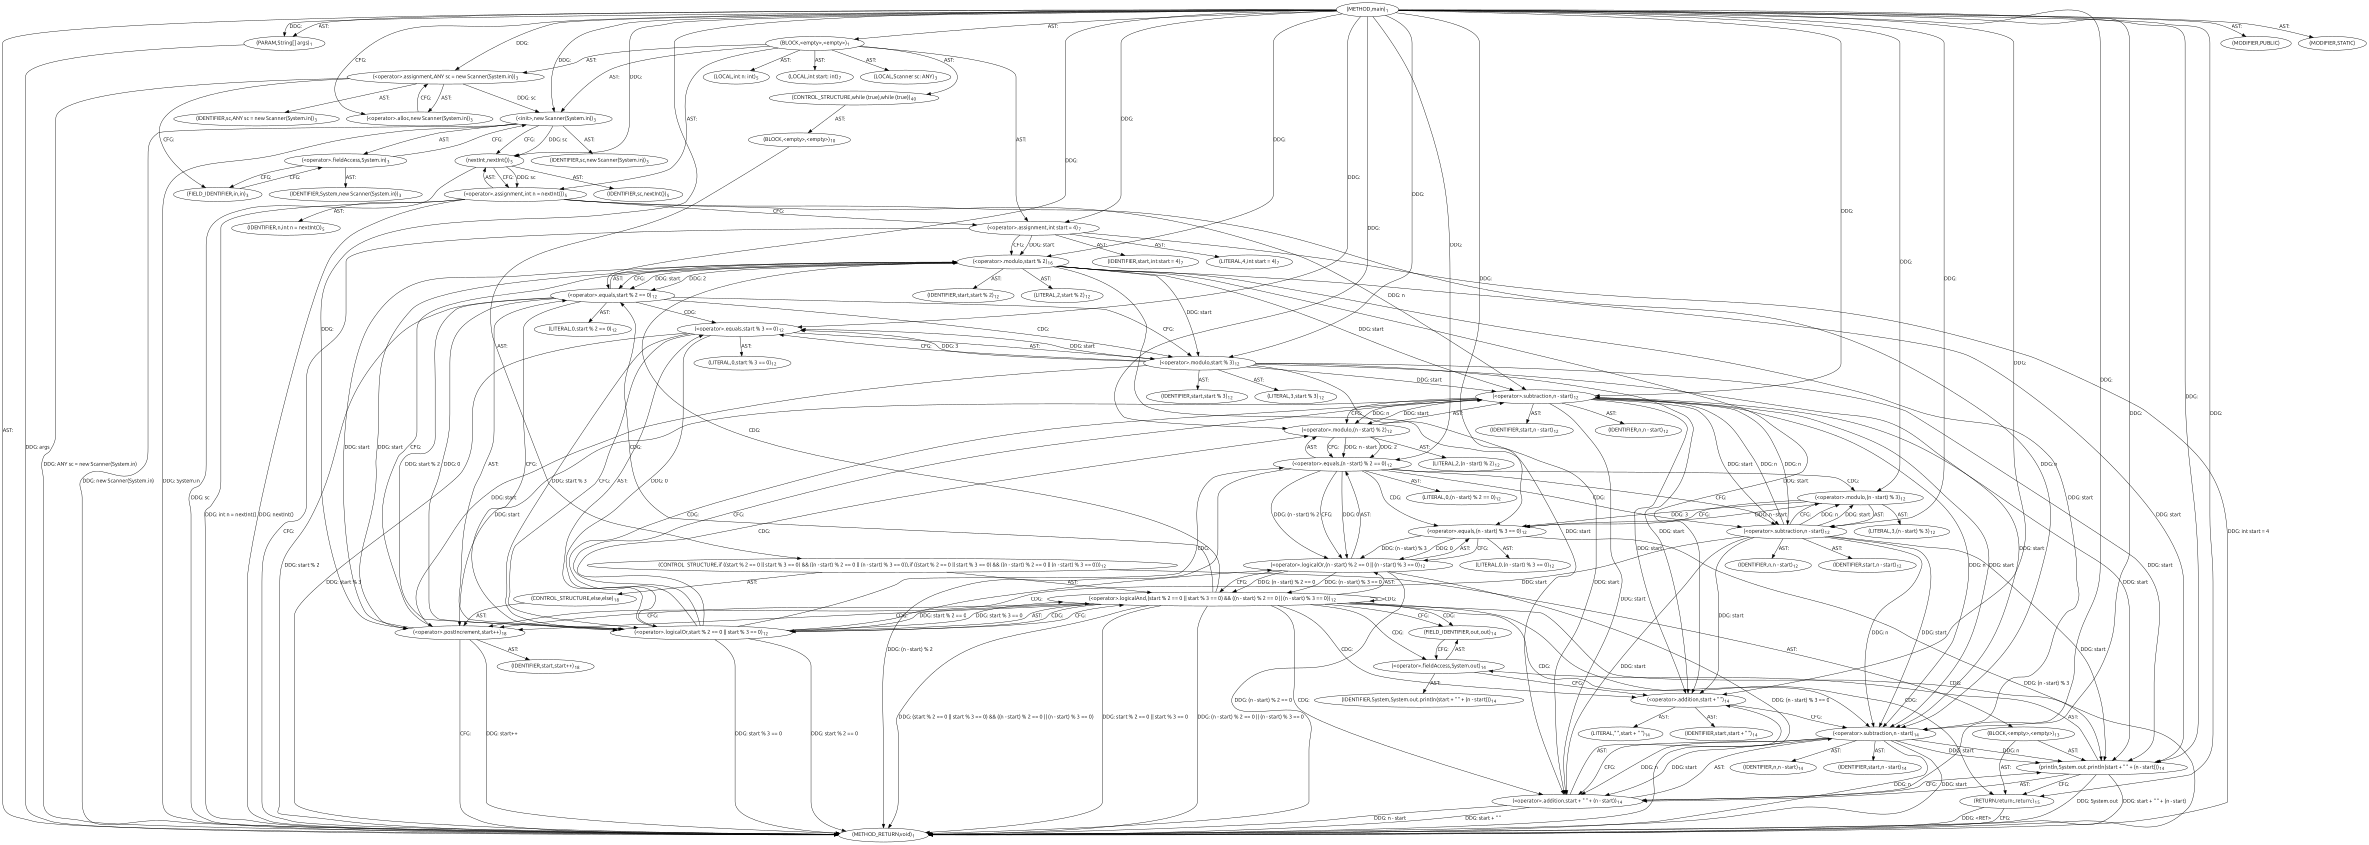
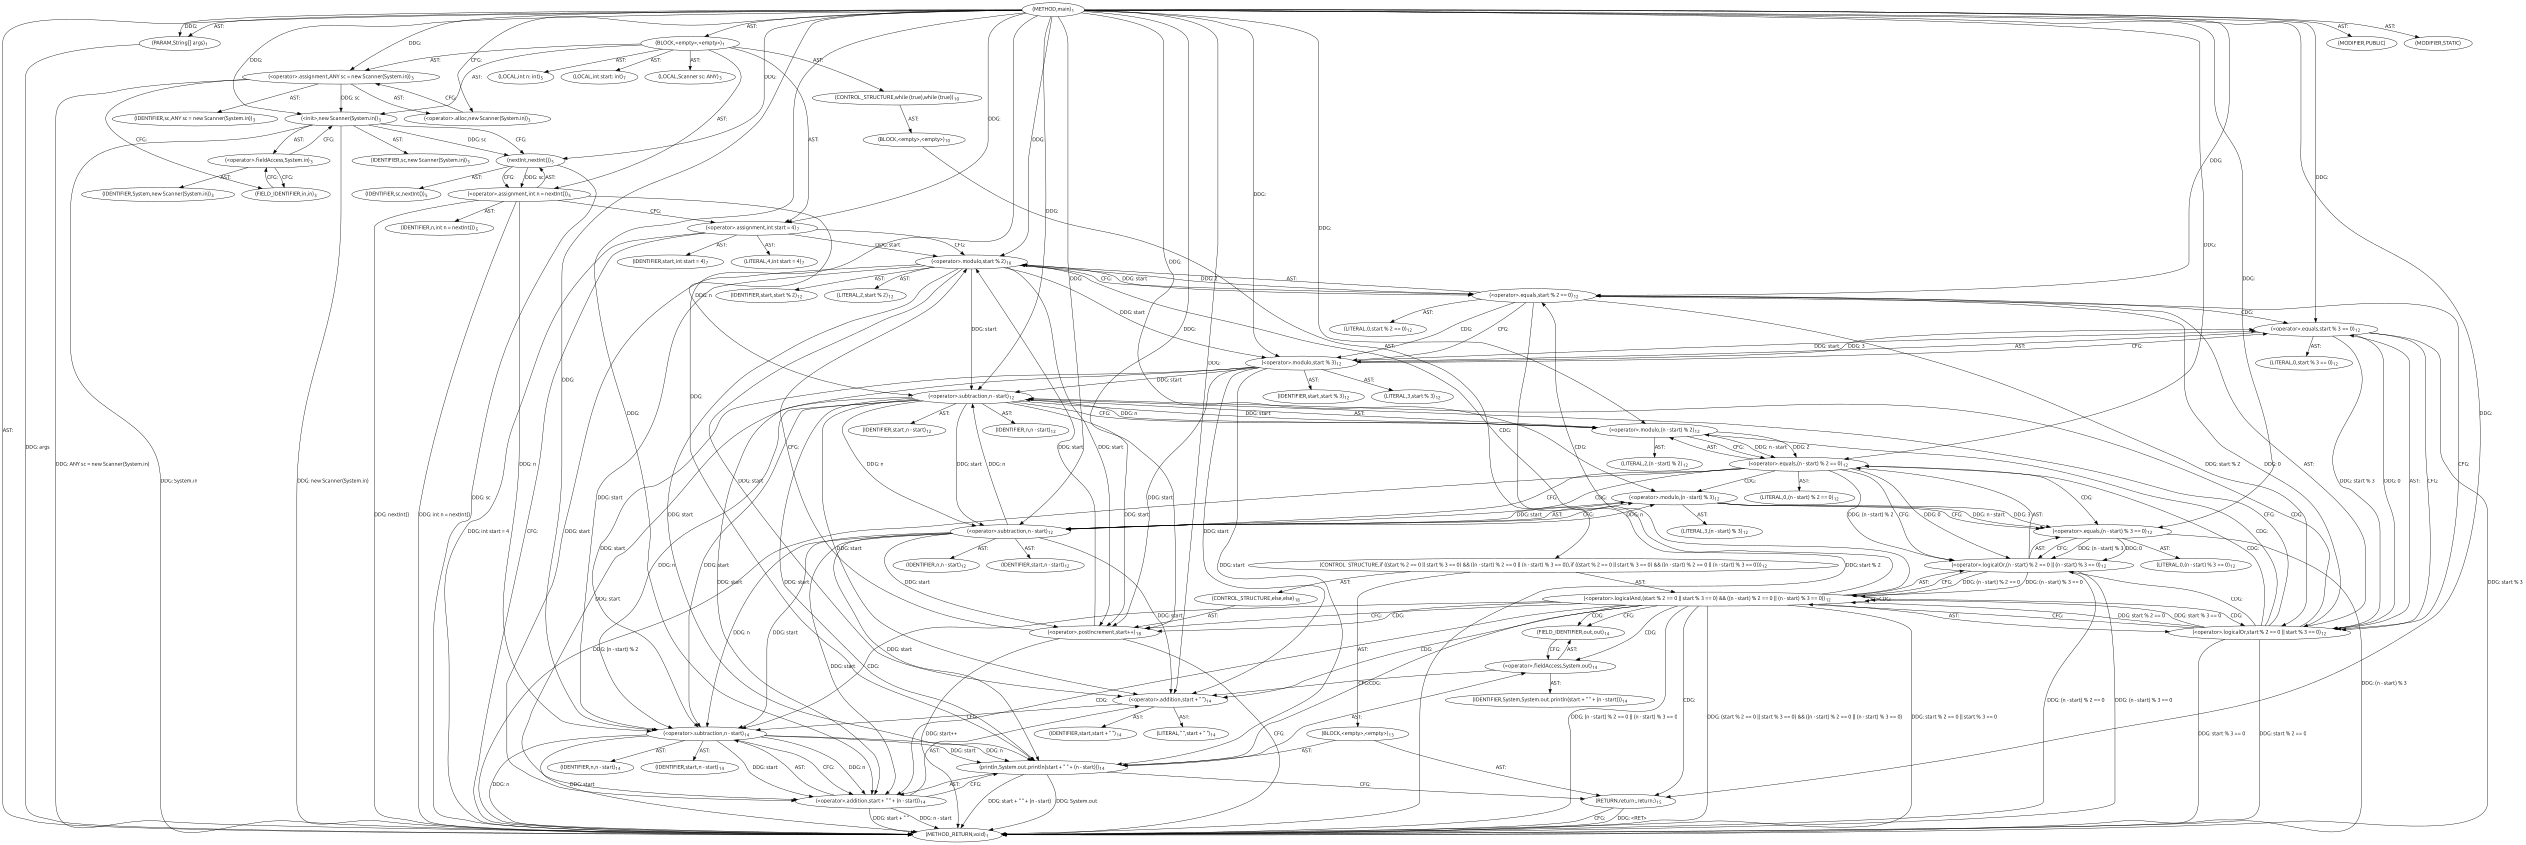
(914, 97) -> (957, 97)
(546, 666) -> none
